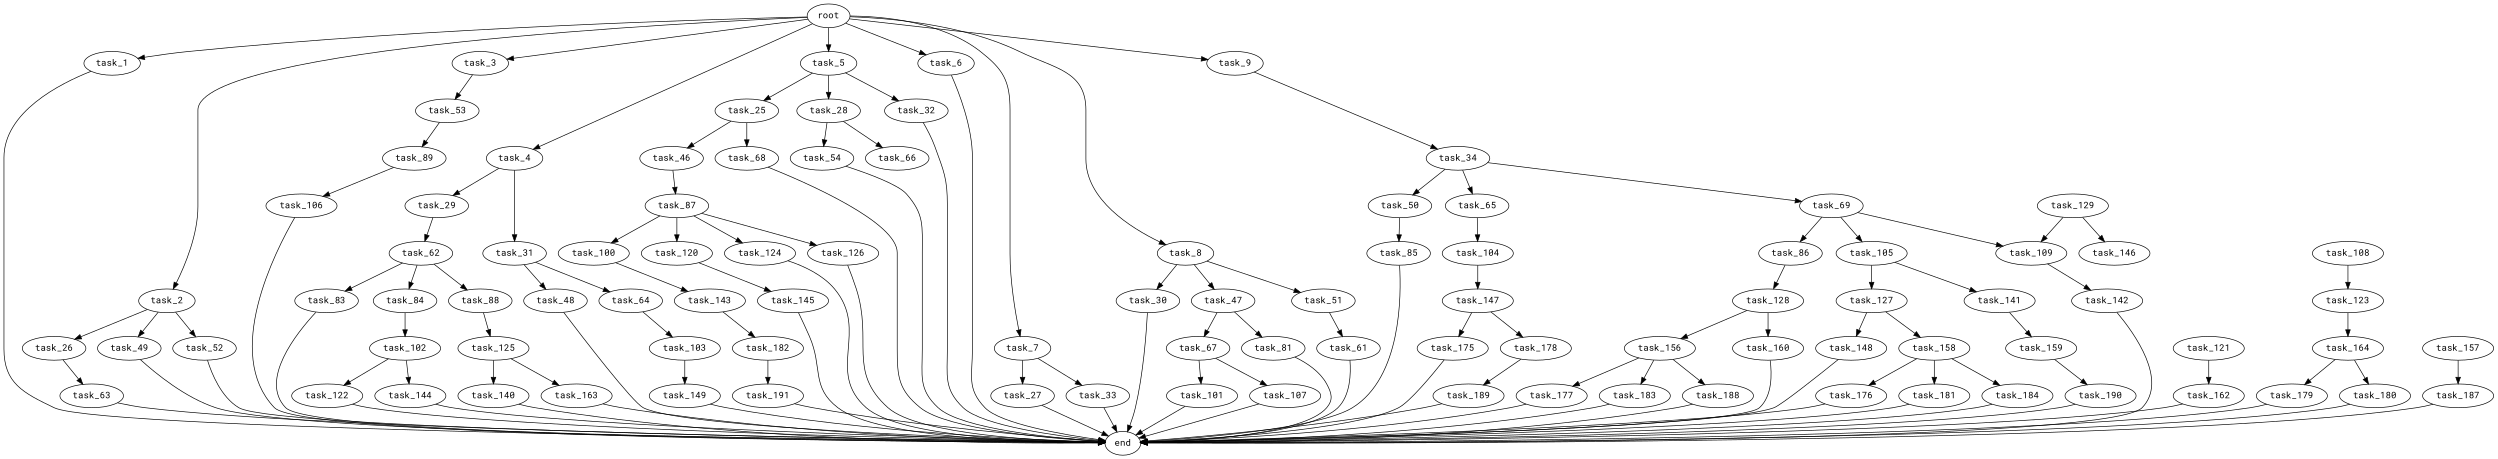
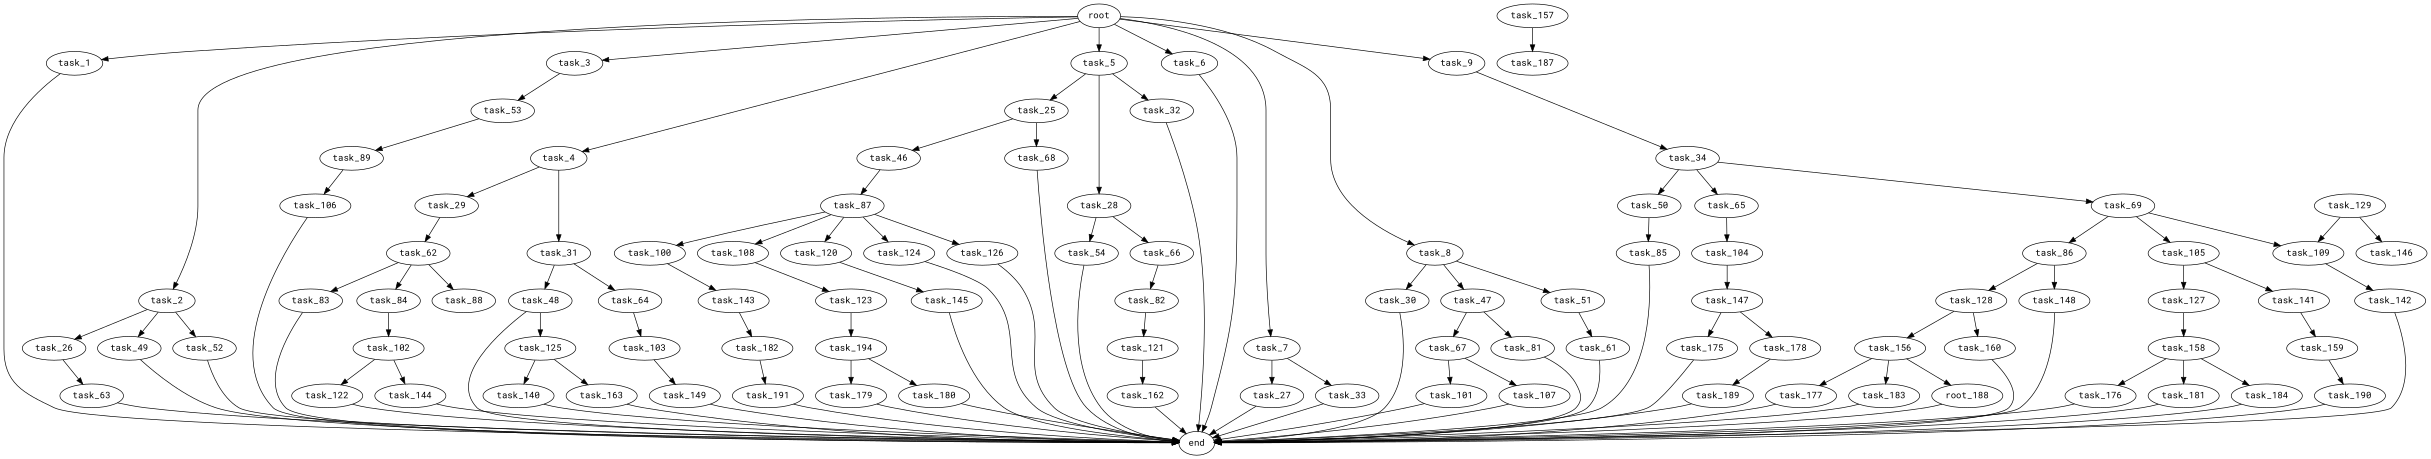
none -> (796, 228)
none -> (1147, 301)
(486, 321) -> (540, 321)
(1863, 321) -> (2054, 274)
(2348, 348) -> (851, 348)
(1718, 396) -> (1967, 396)
(2113, 430) -> none
